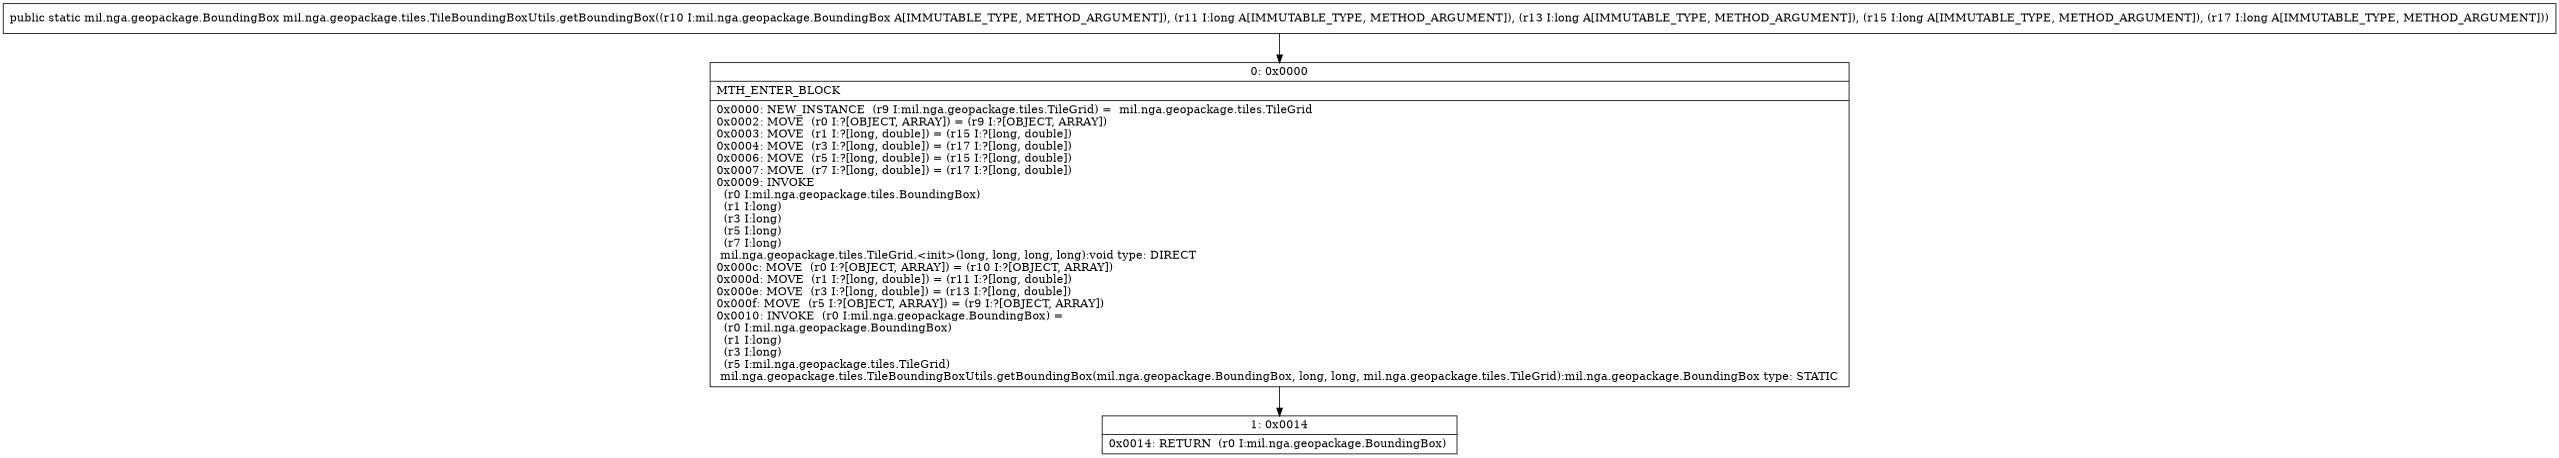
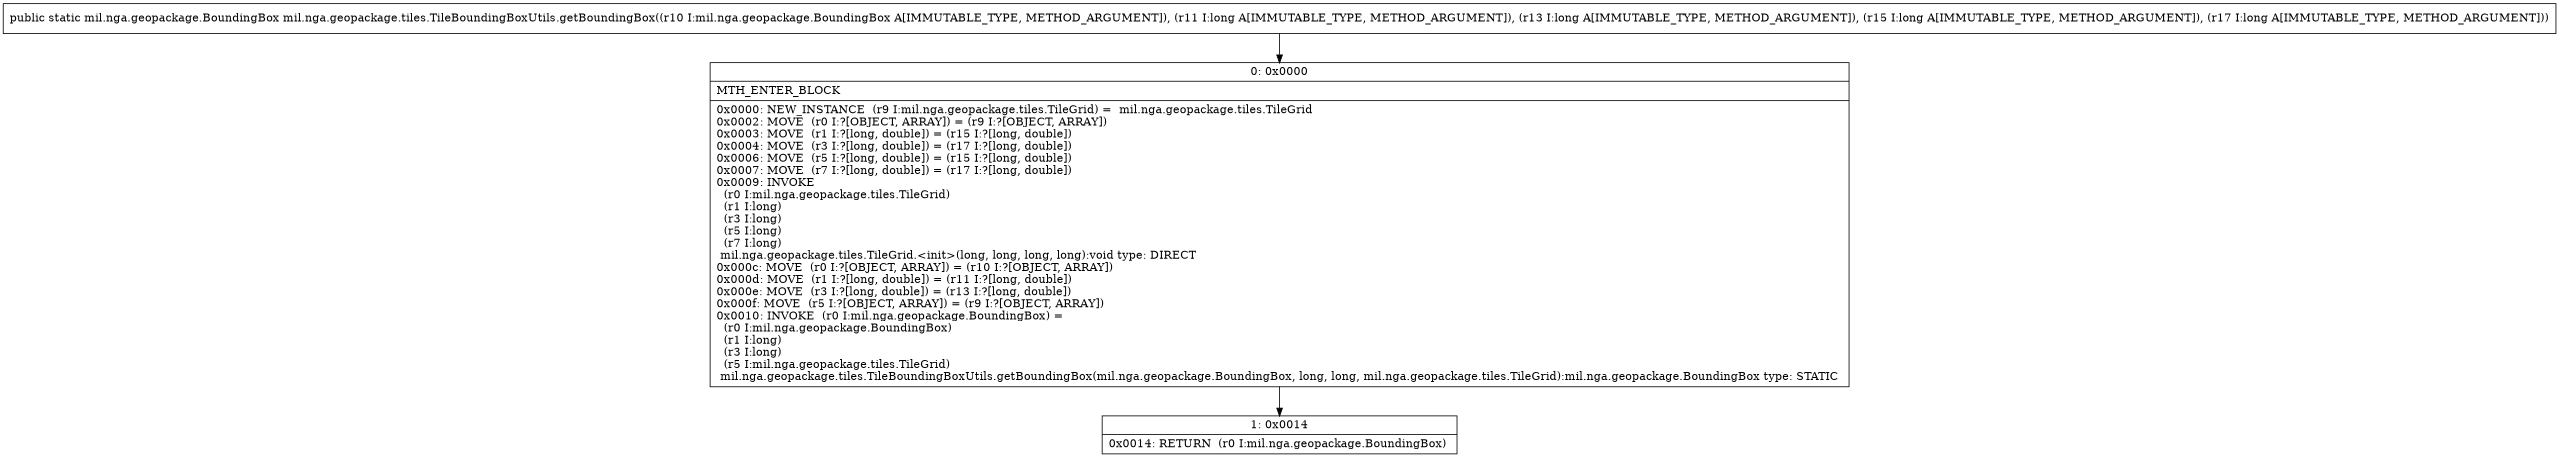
(849, 195) -> (833, 195)
